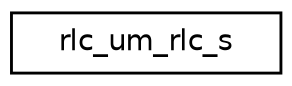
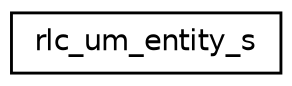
(146, 43) -> (146, 43)
